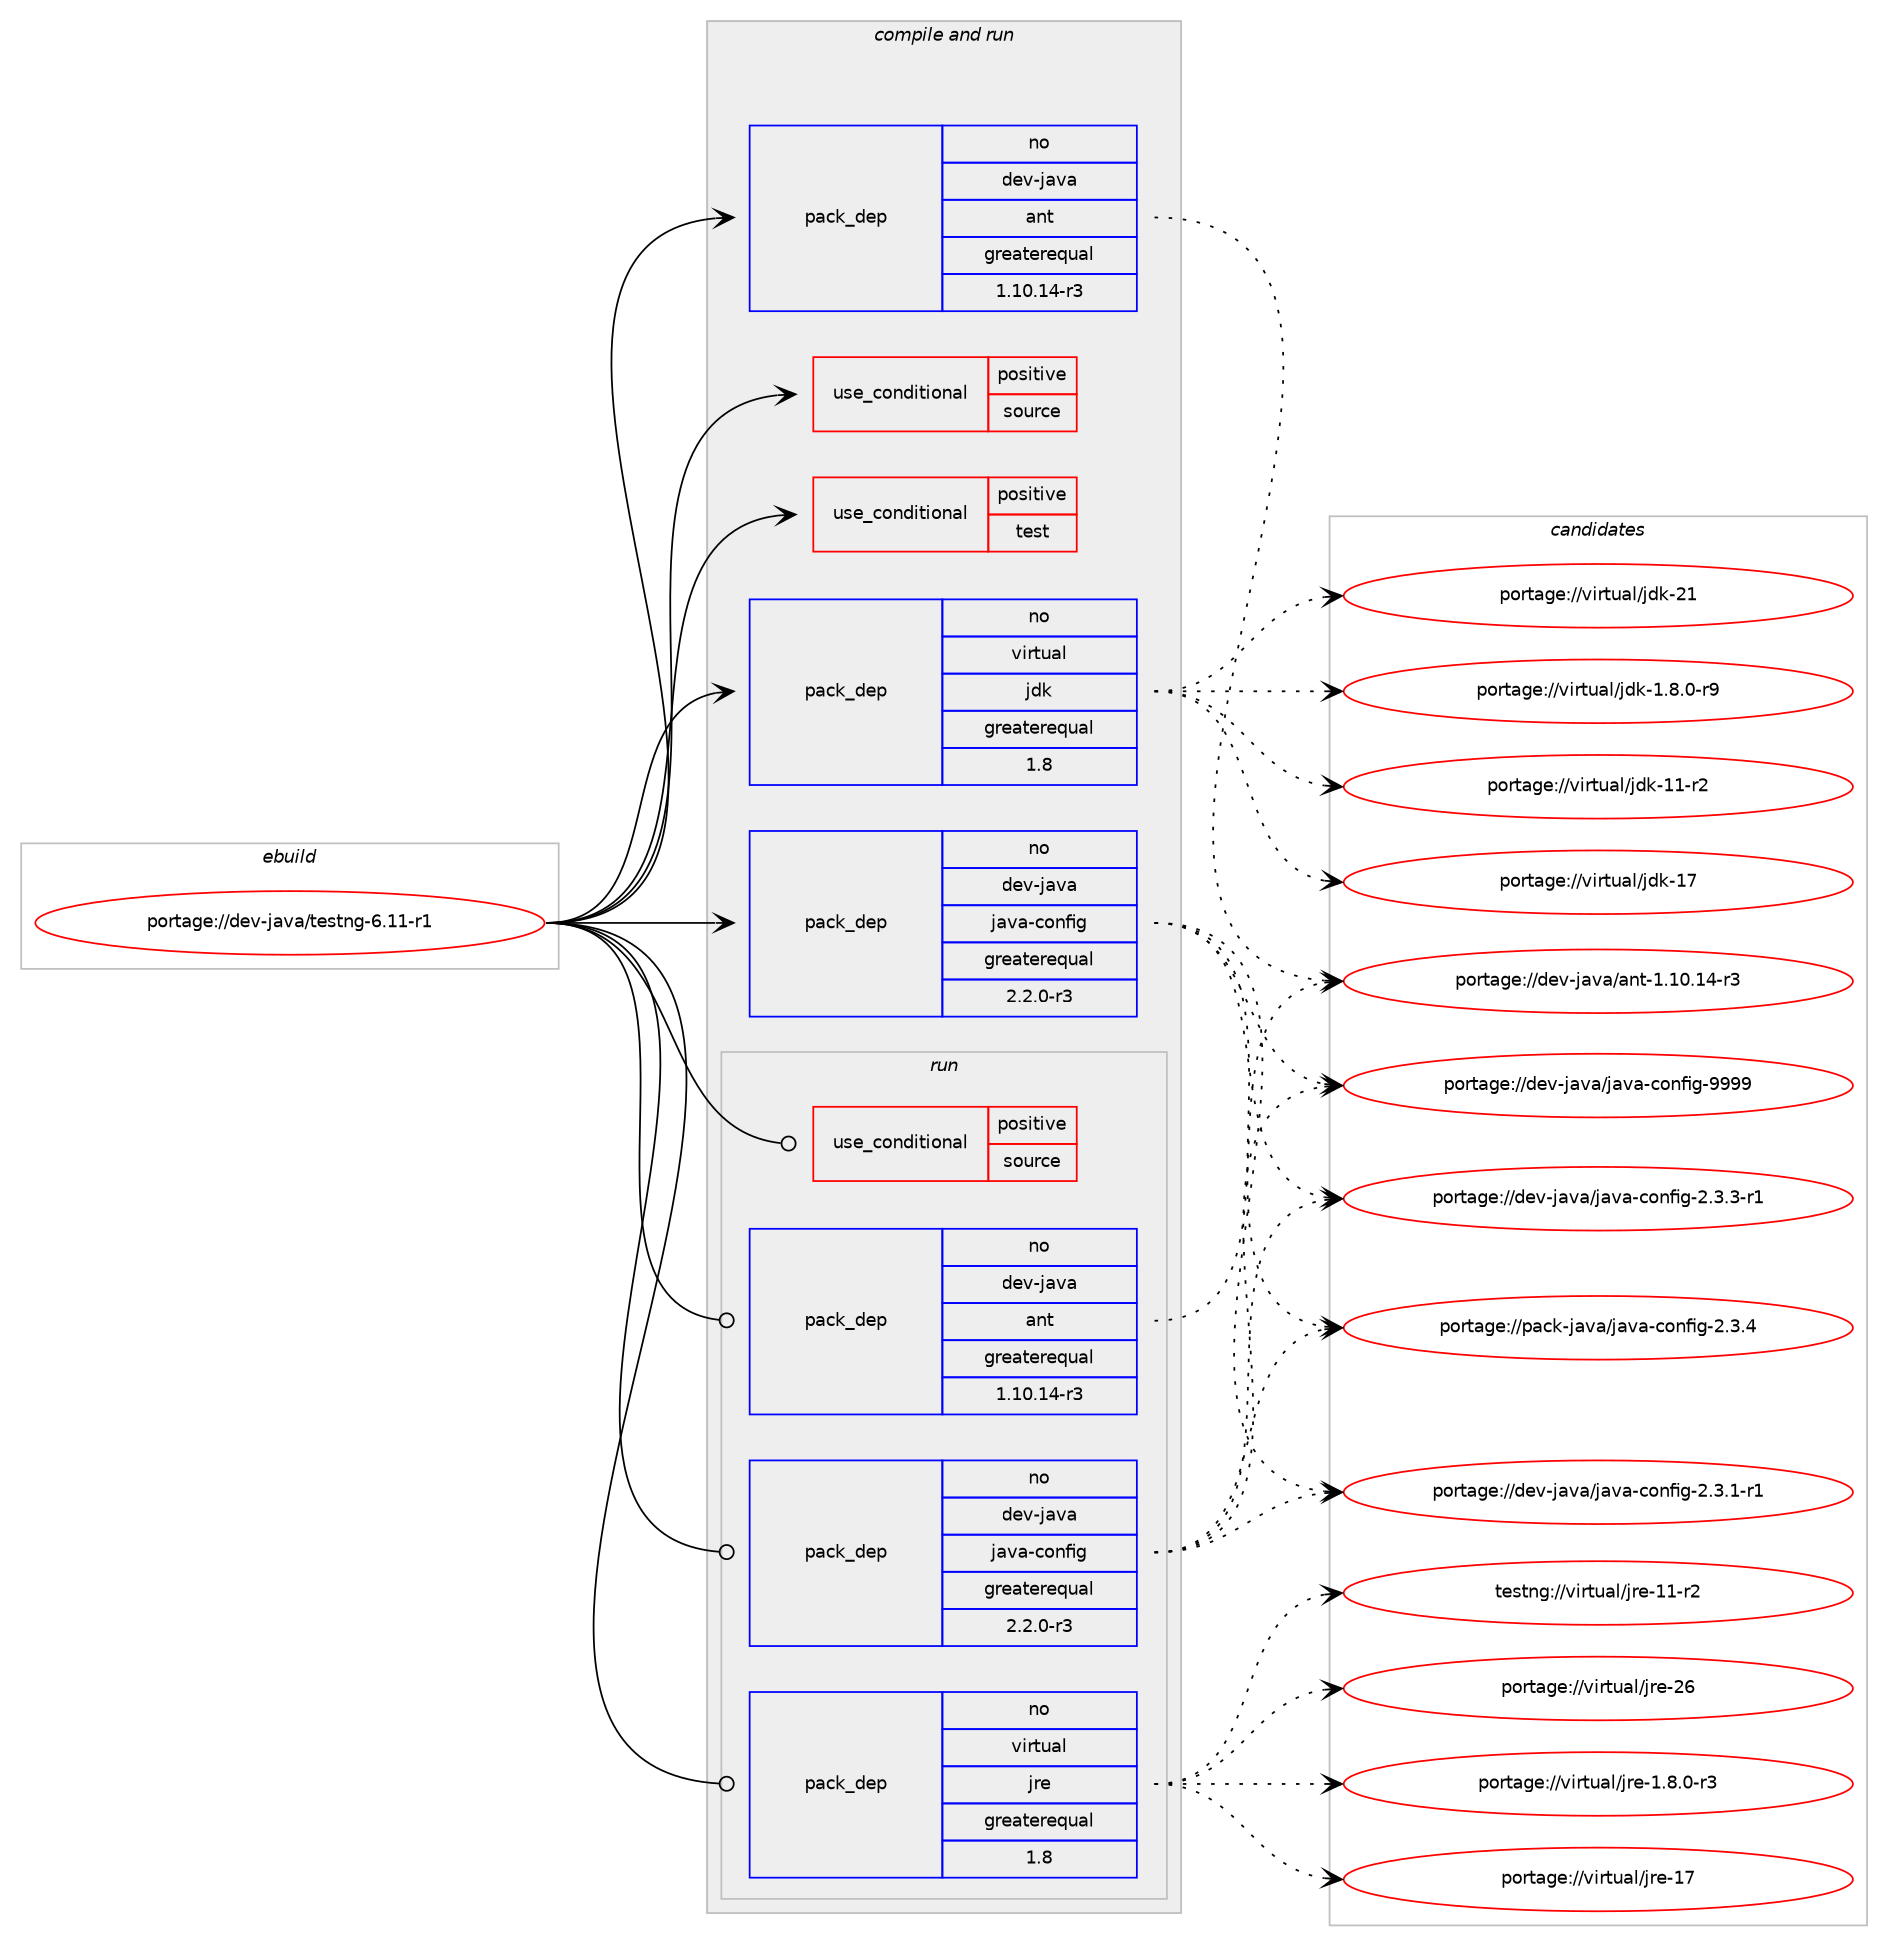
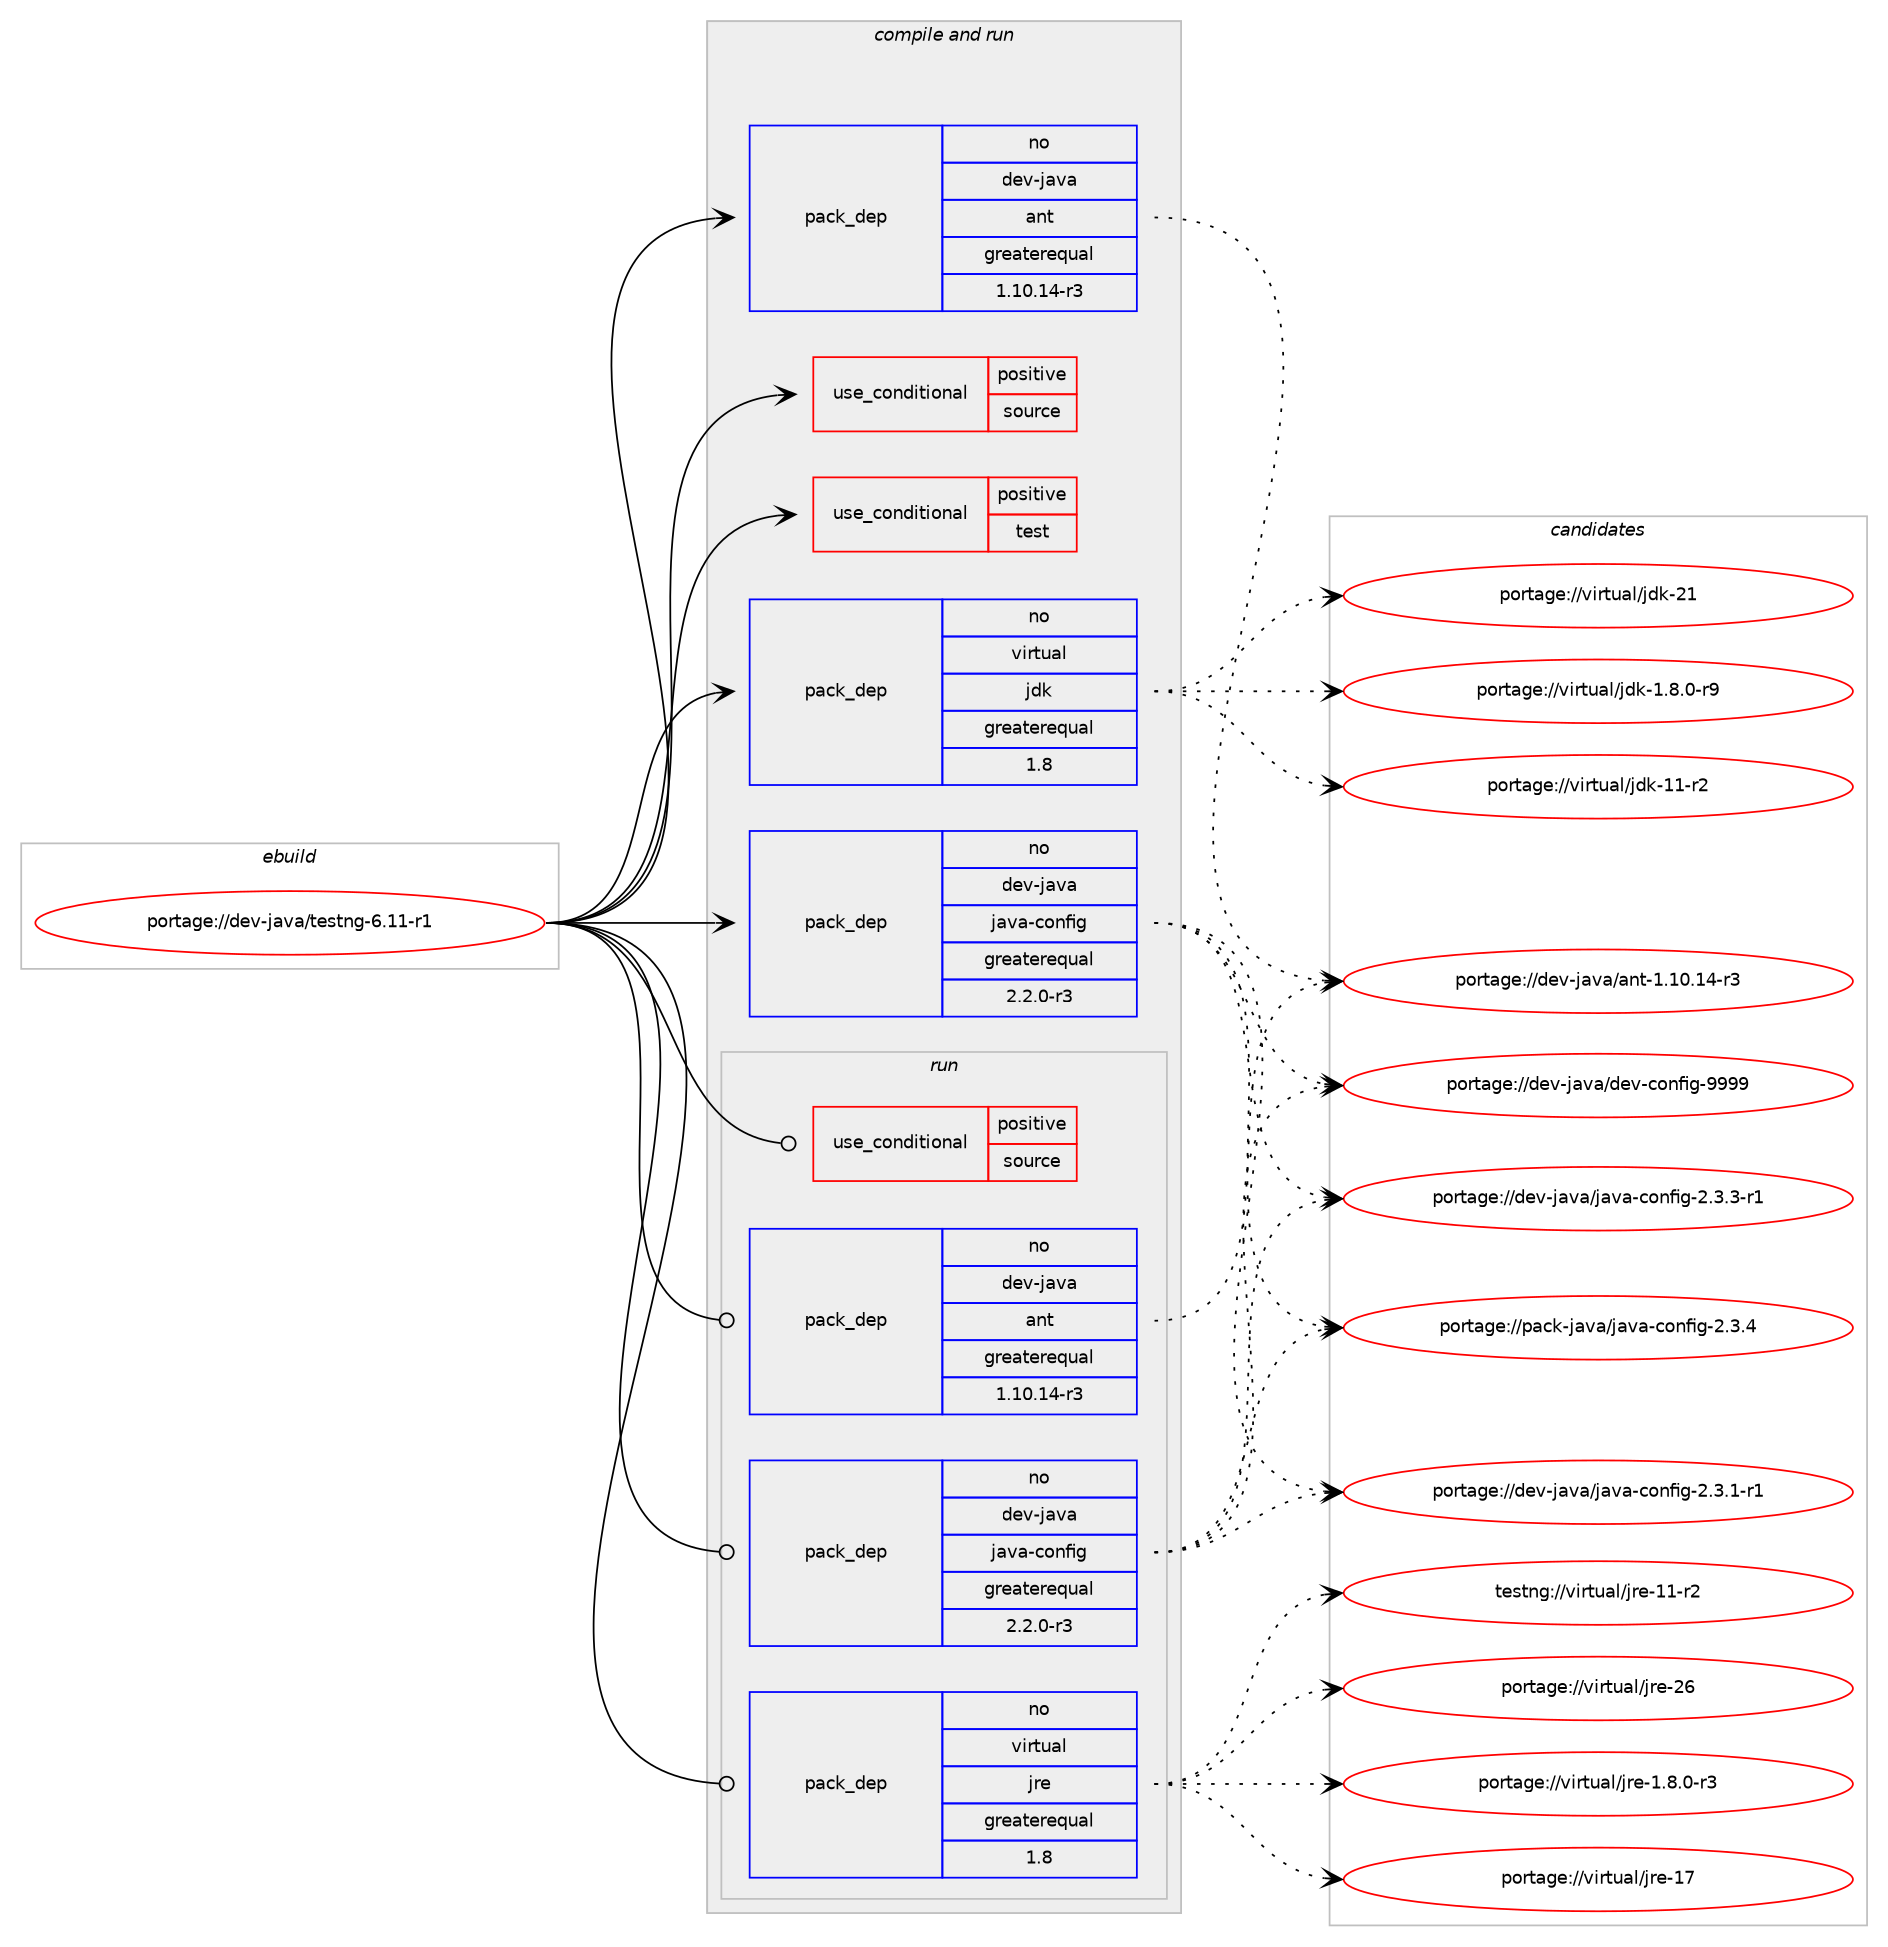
(1598, 882) -> none
(1598, 1086) -> (1598, 1086)
